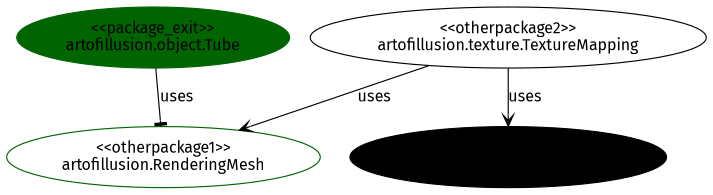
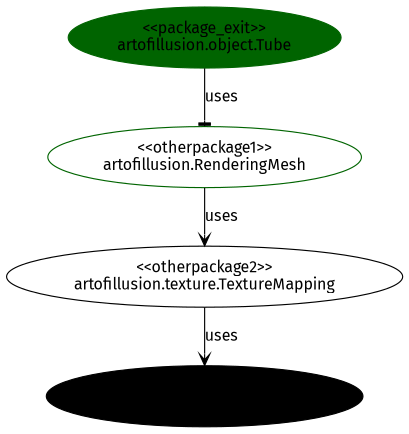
(340, 96) -> (205, 211)
